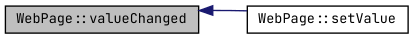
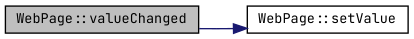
(230, 11) -> (216, 29)
